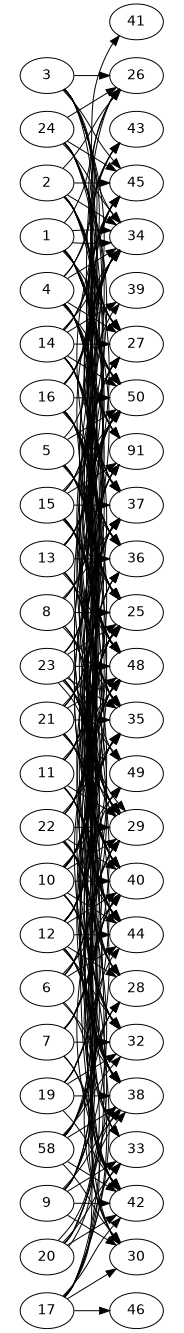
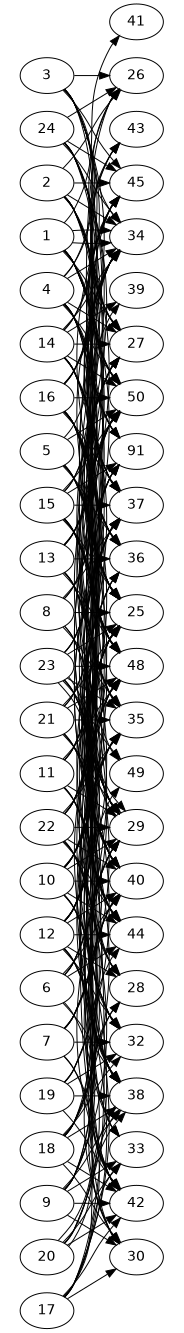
(89, 832) -> none
(47, 1150) -> (47, 1150)
(137, 1311) -> none
